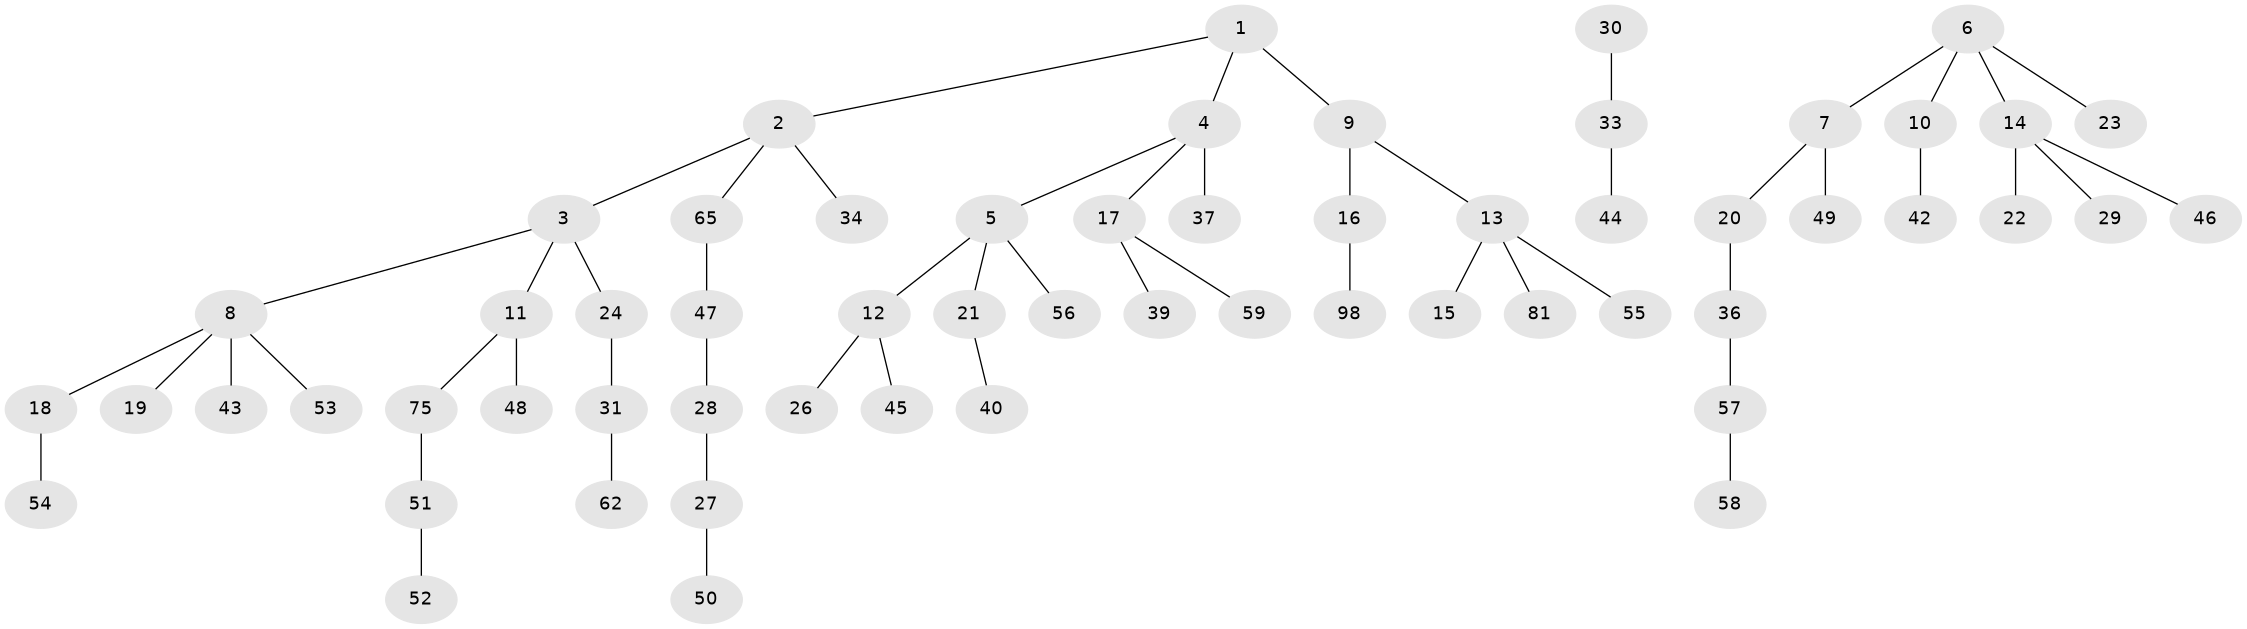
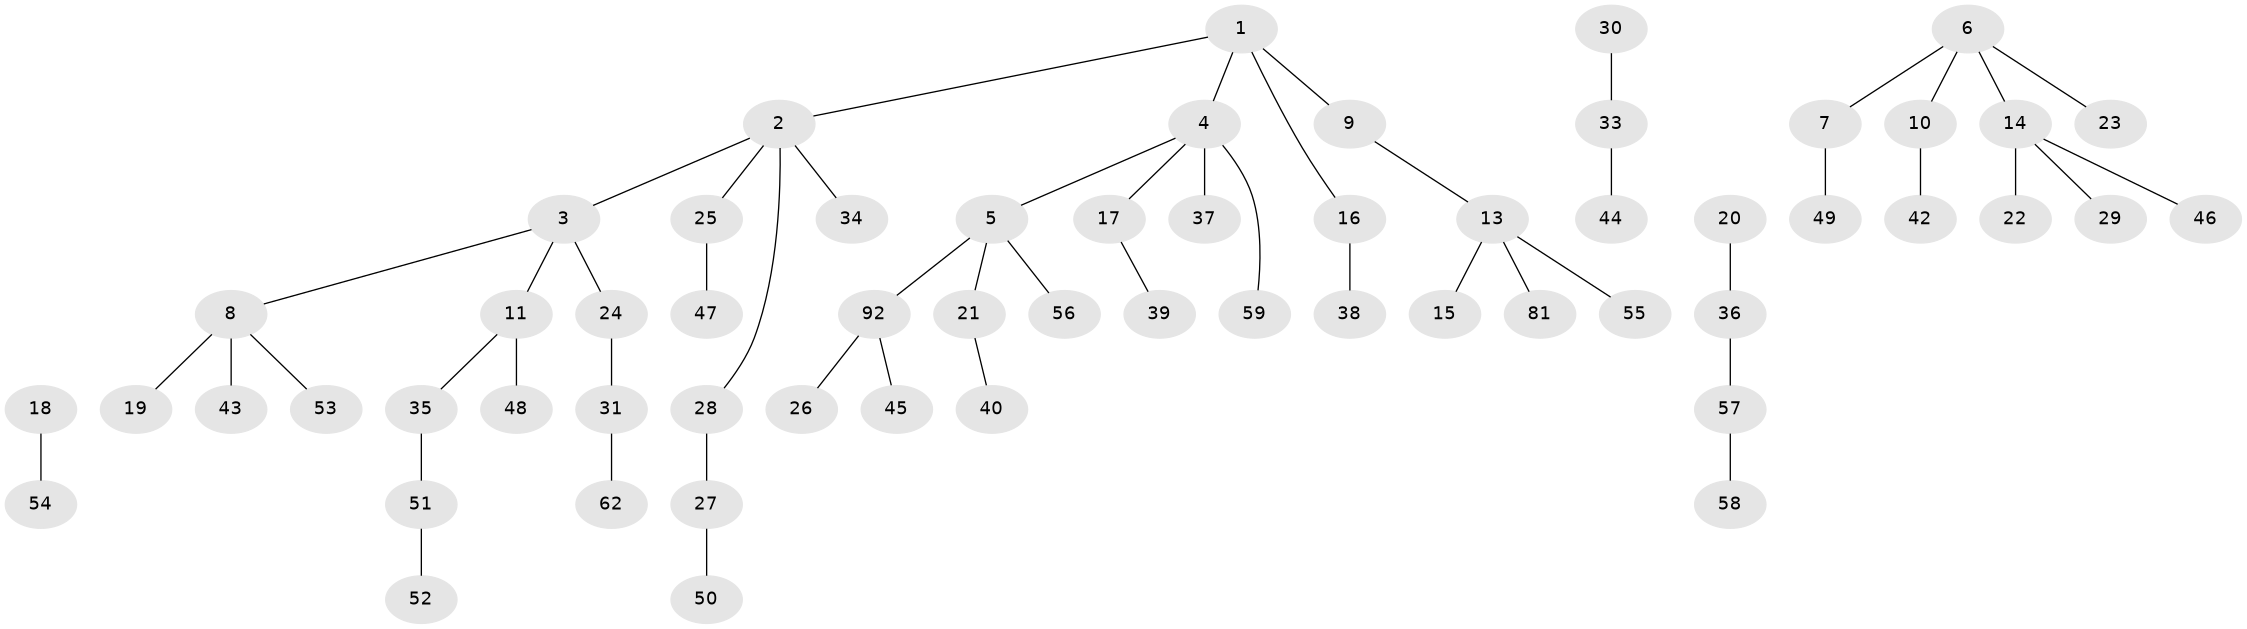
(1350, 172) -> (1290, 127)
(1778, 172) -> none
(707, 219) -> (707, 219)
(1182, 267) -> (1256, 213)
(874, 314) -> (874, 314)
(1350, 314) -> (1350, 314)
(136, 362) -> none
(707, 362) -> (771, 273)
(421, 409) -> (421, 409)
